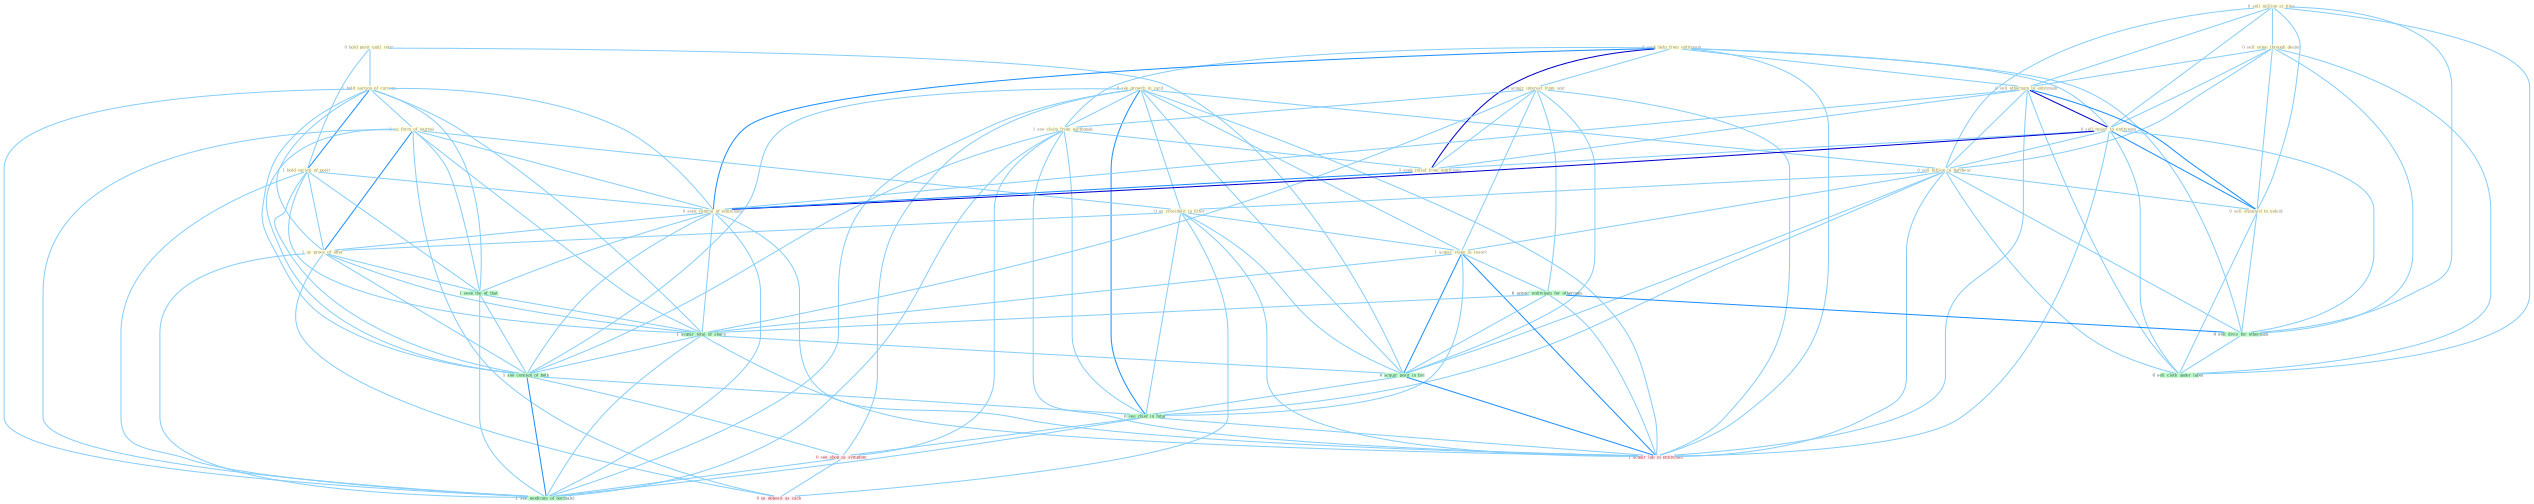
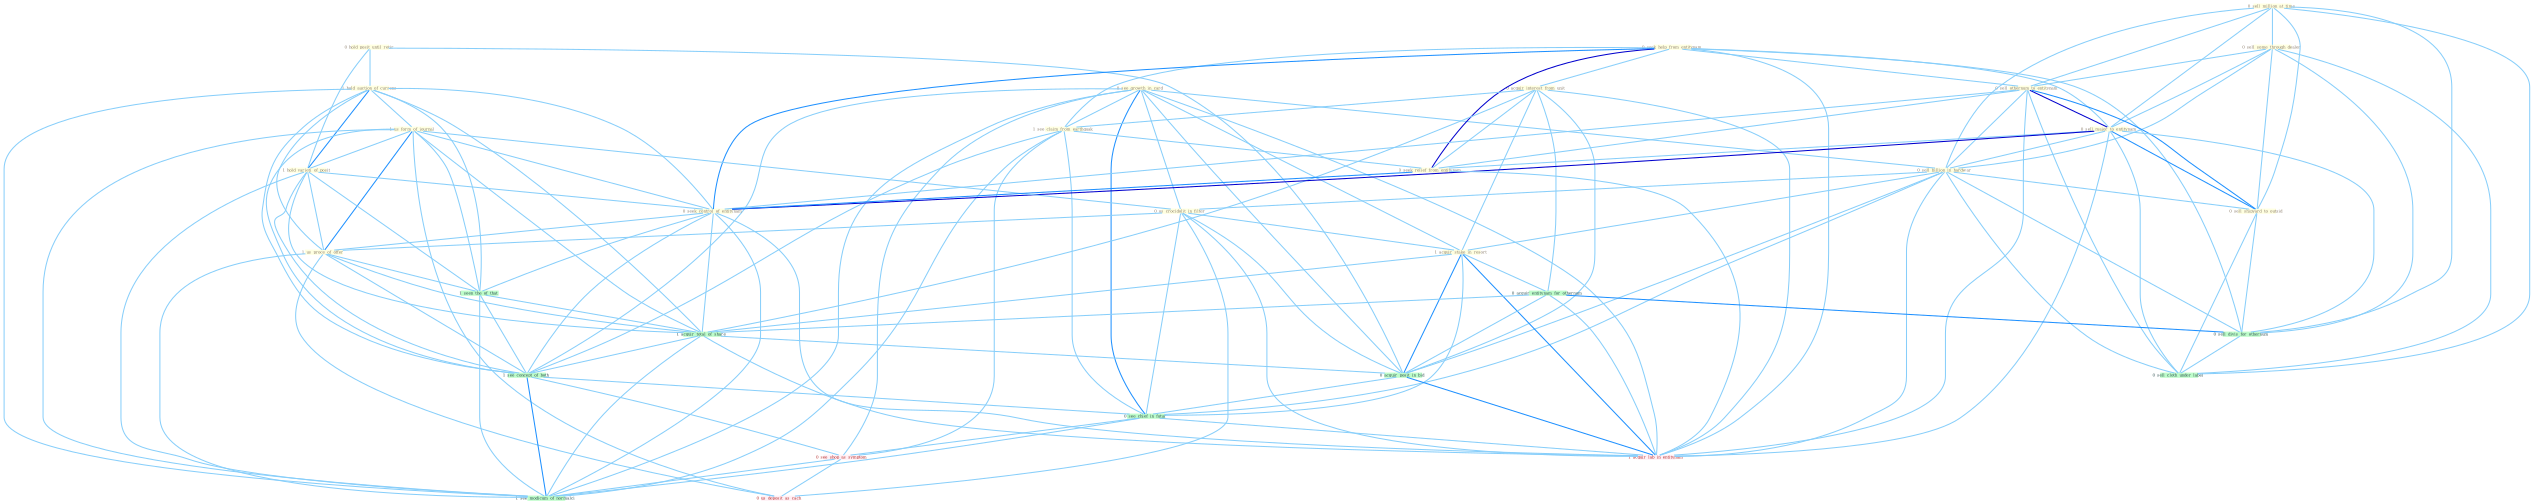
none -> (360, 150)
(1178, 429) -> (1704, 228)
